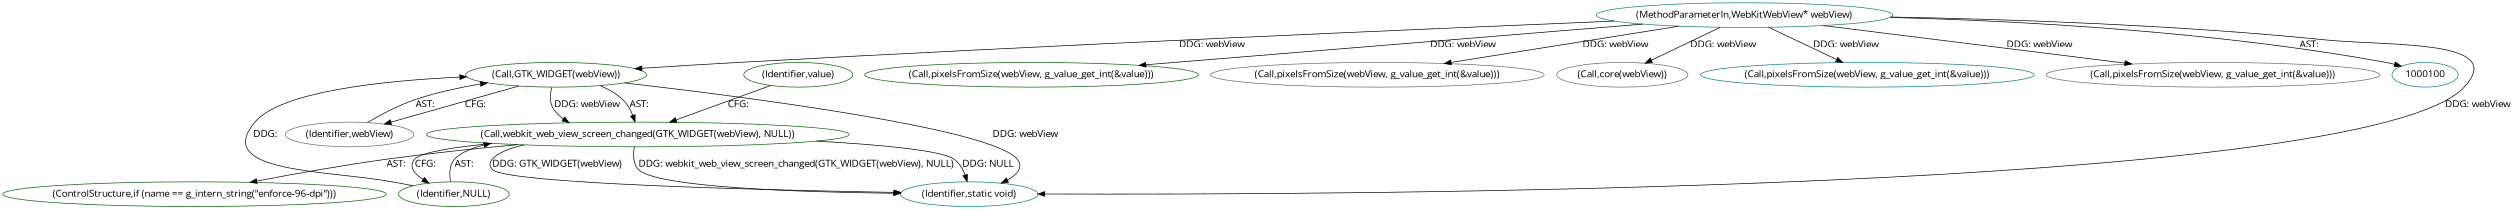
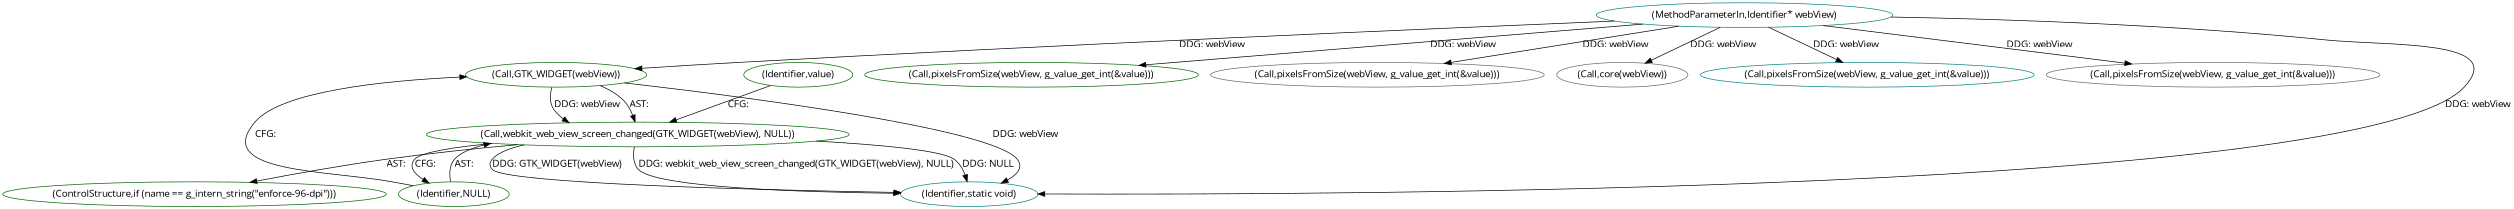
(1744, 15) -> (1744, 15)
(2425, 75) -> none
(267, 134) -> (267, 134)
(350, 134) -> none
